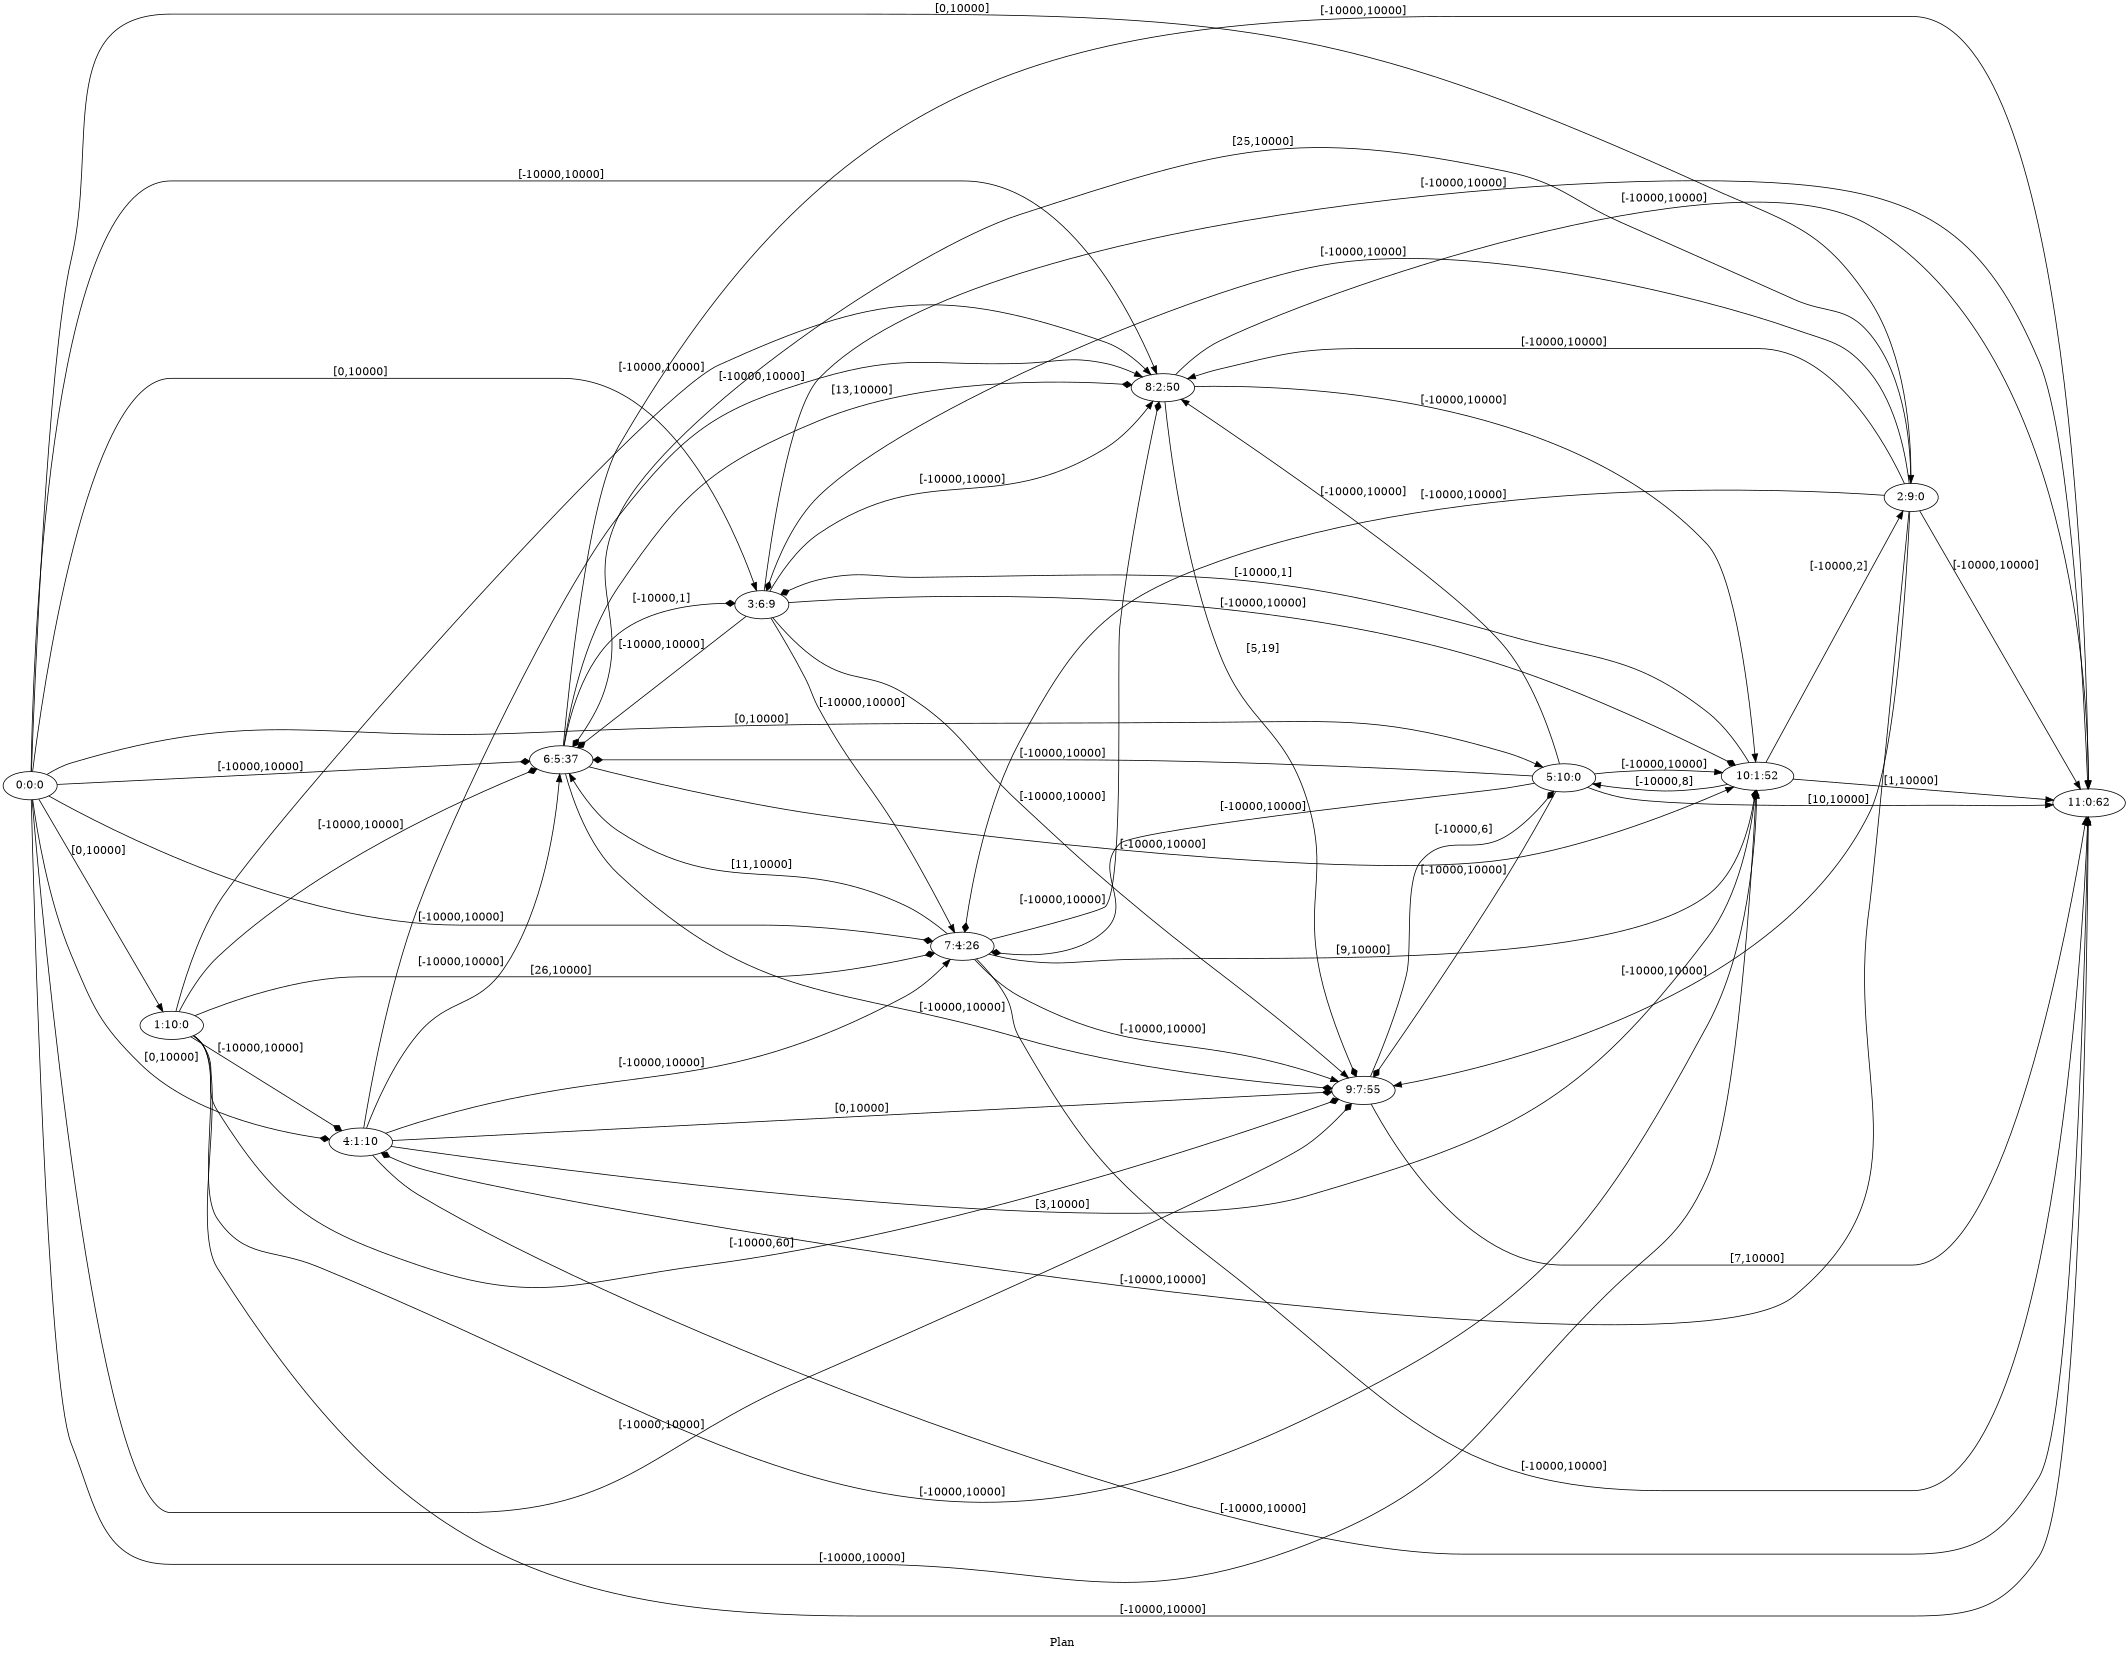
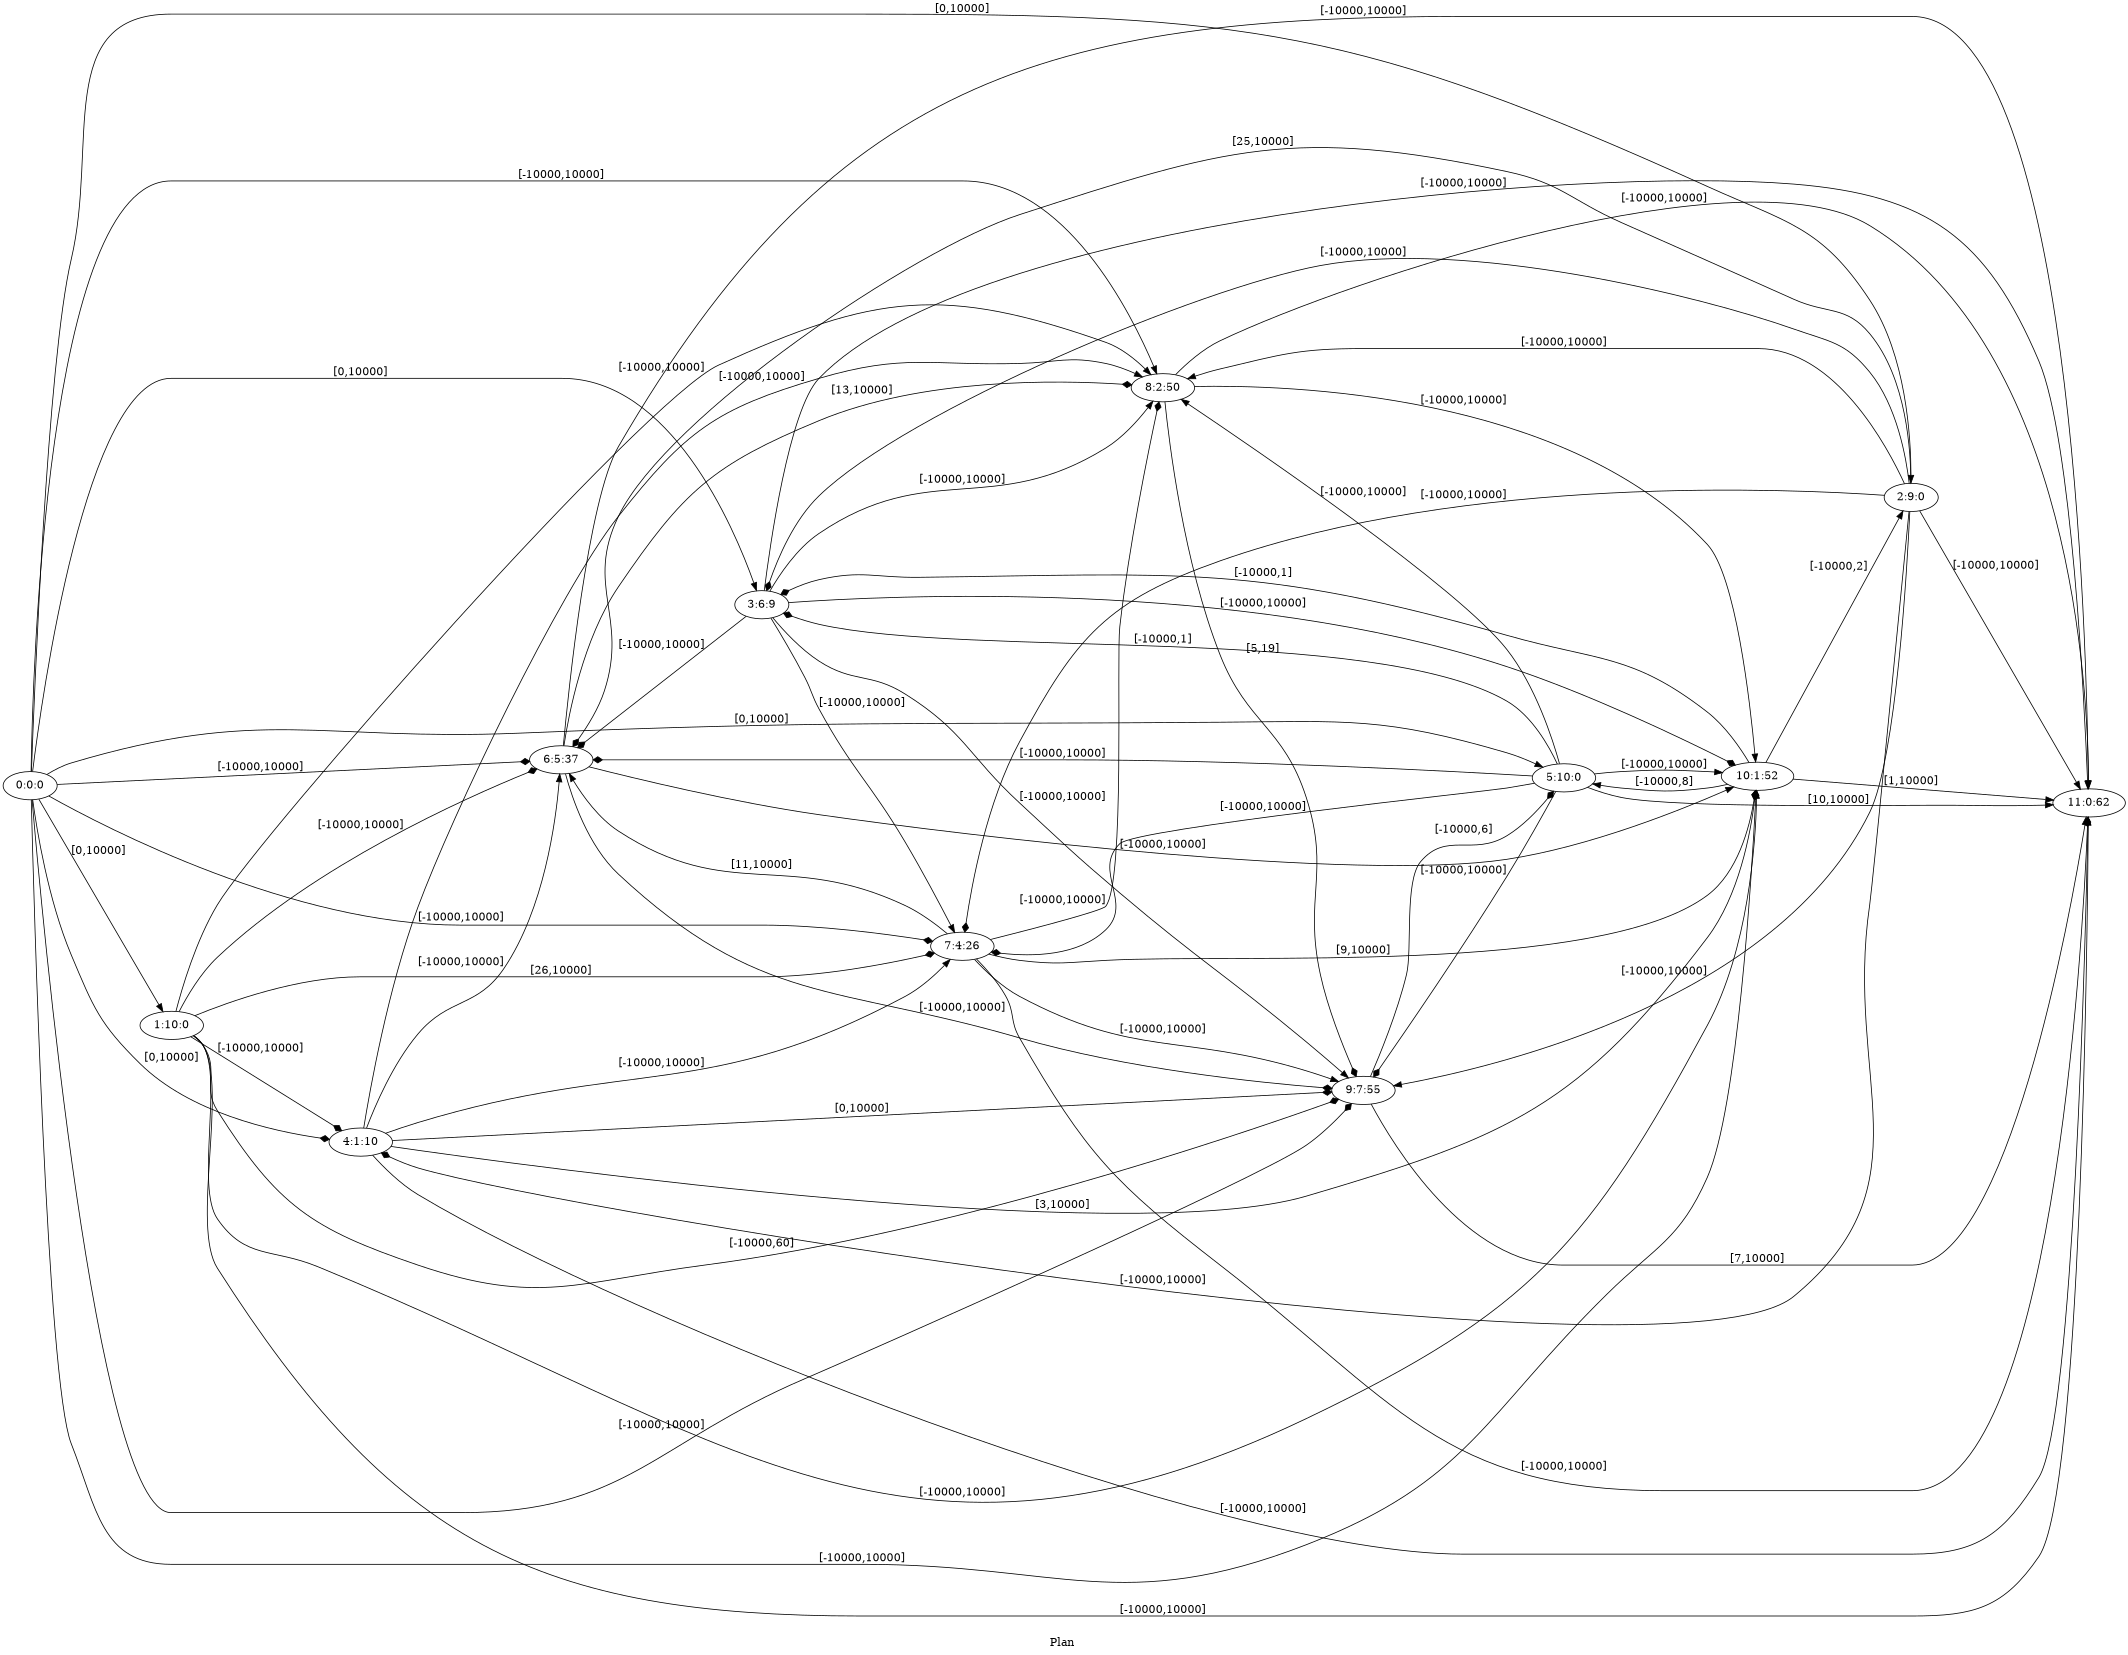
(618, 634) -> (1193, 648)
